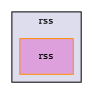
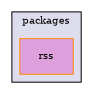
(47, 21) -> (47, 21)
